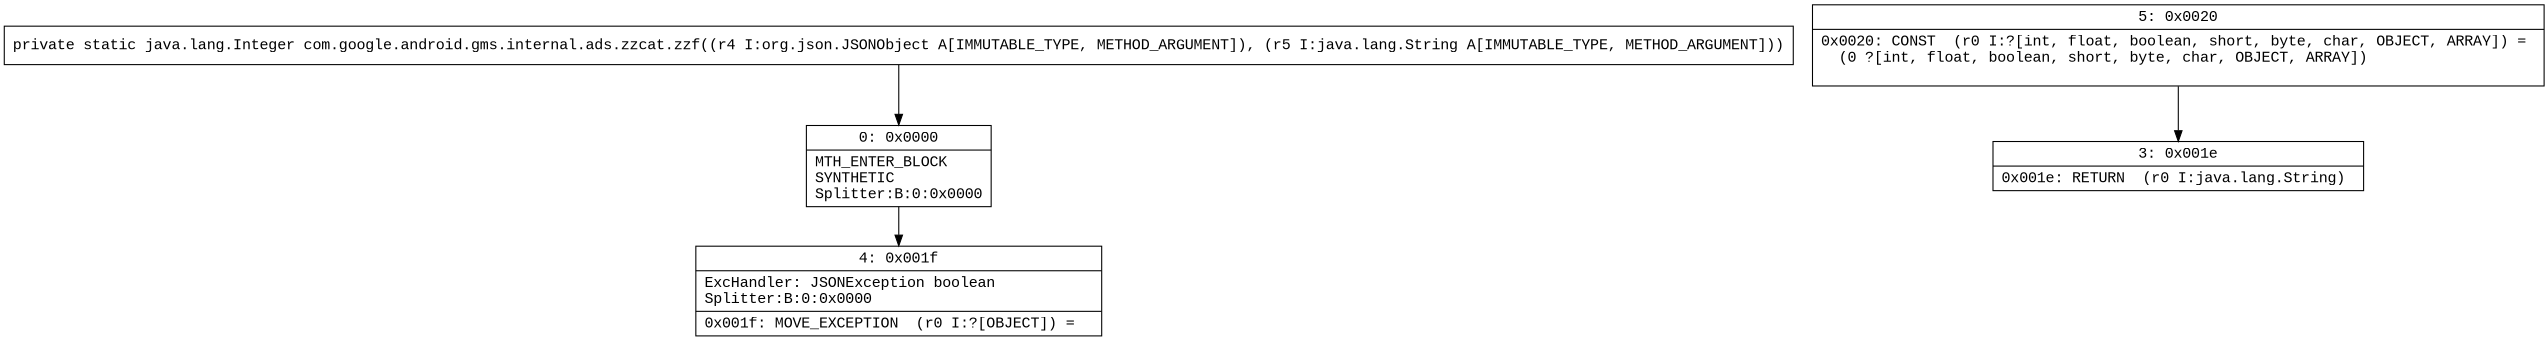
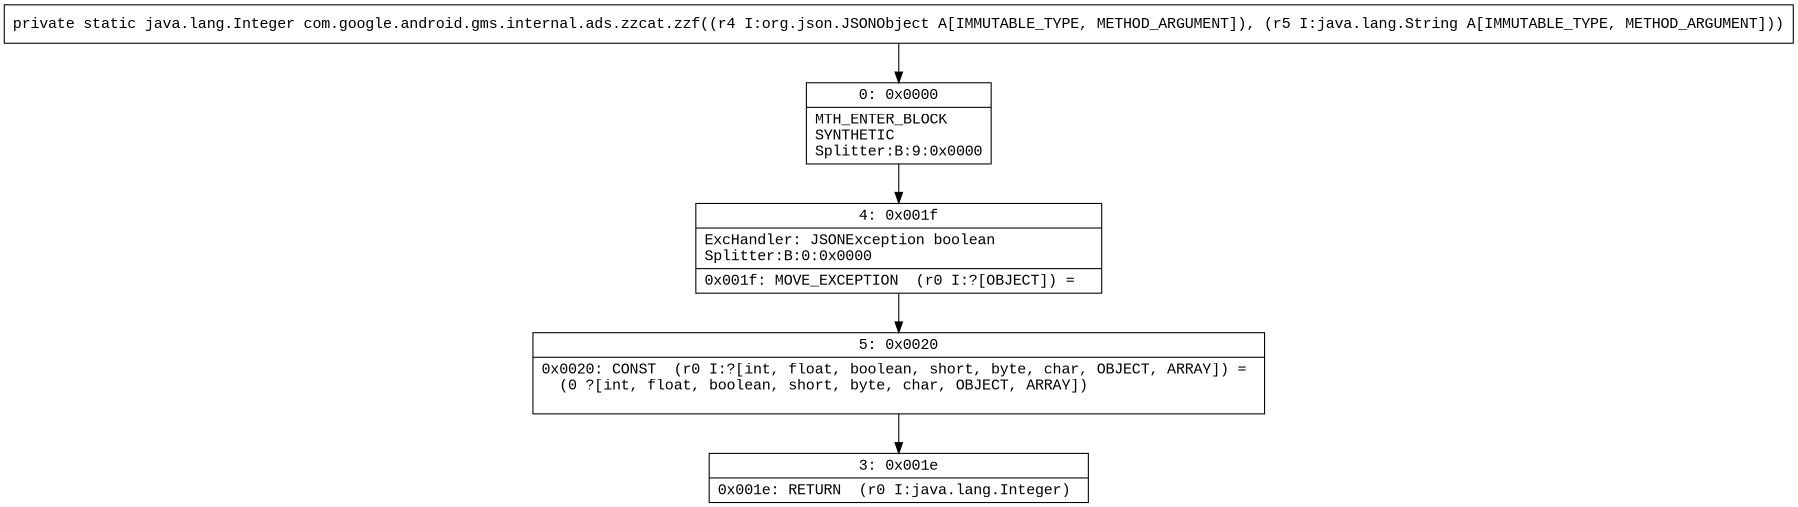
(2178, 178) -> (899, 490)
(899, 194) -> (899, 151)
none -> (899, 308)
